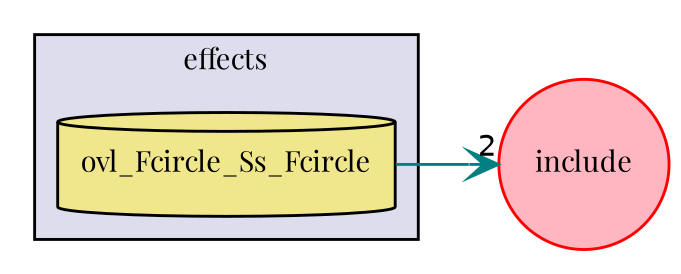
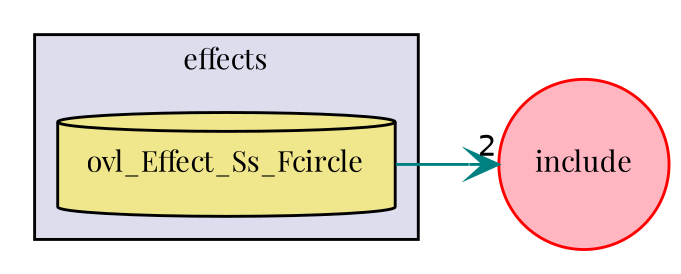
(226, 164) -> (226, 164)
